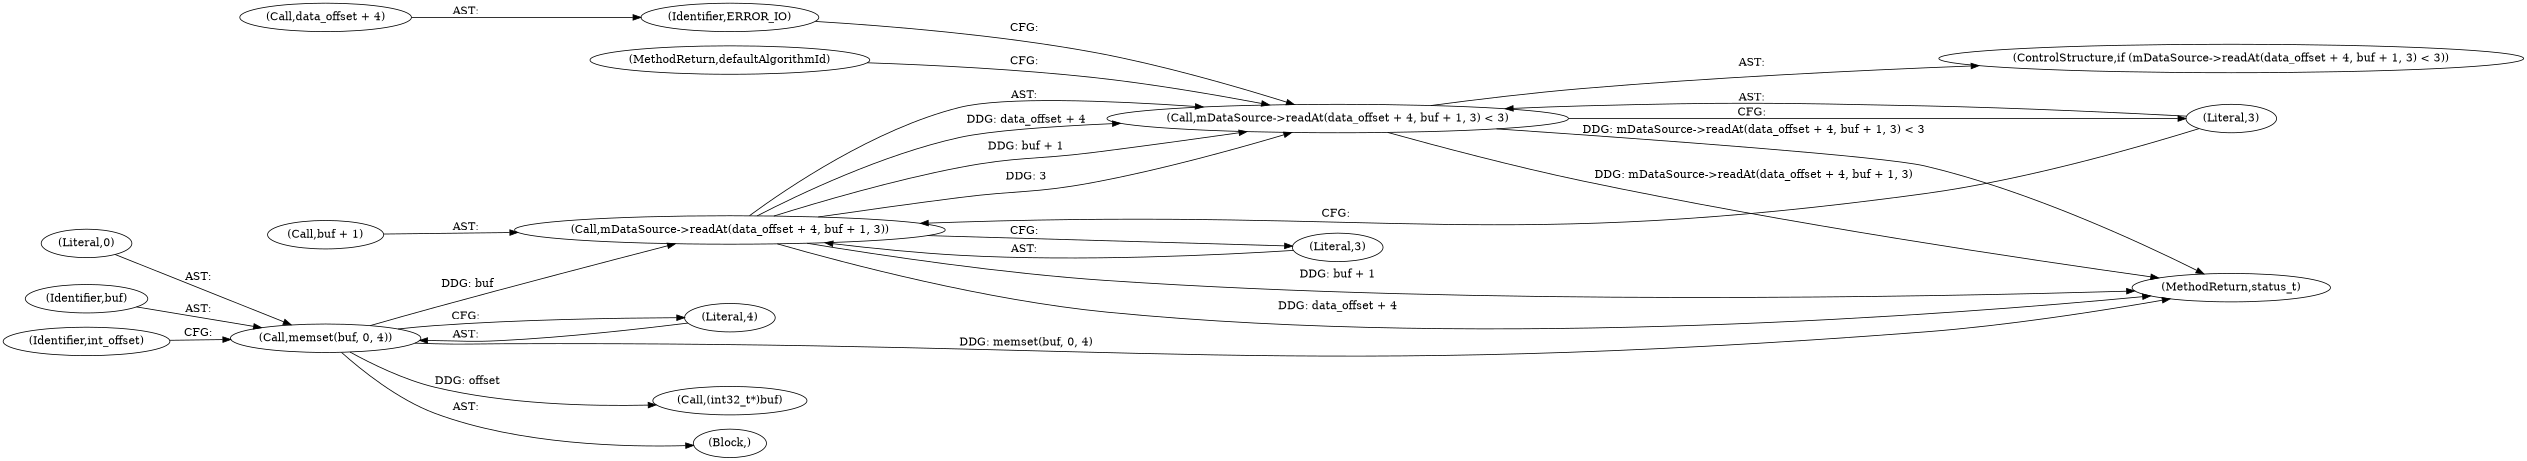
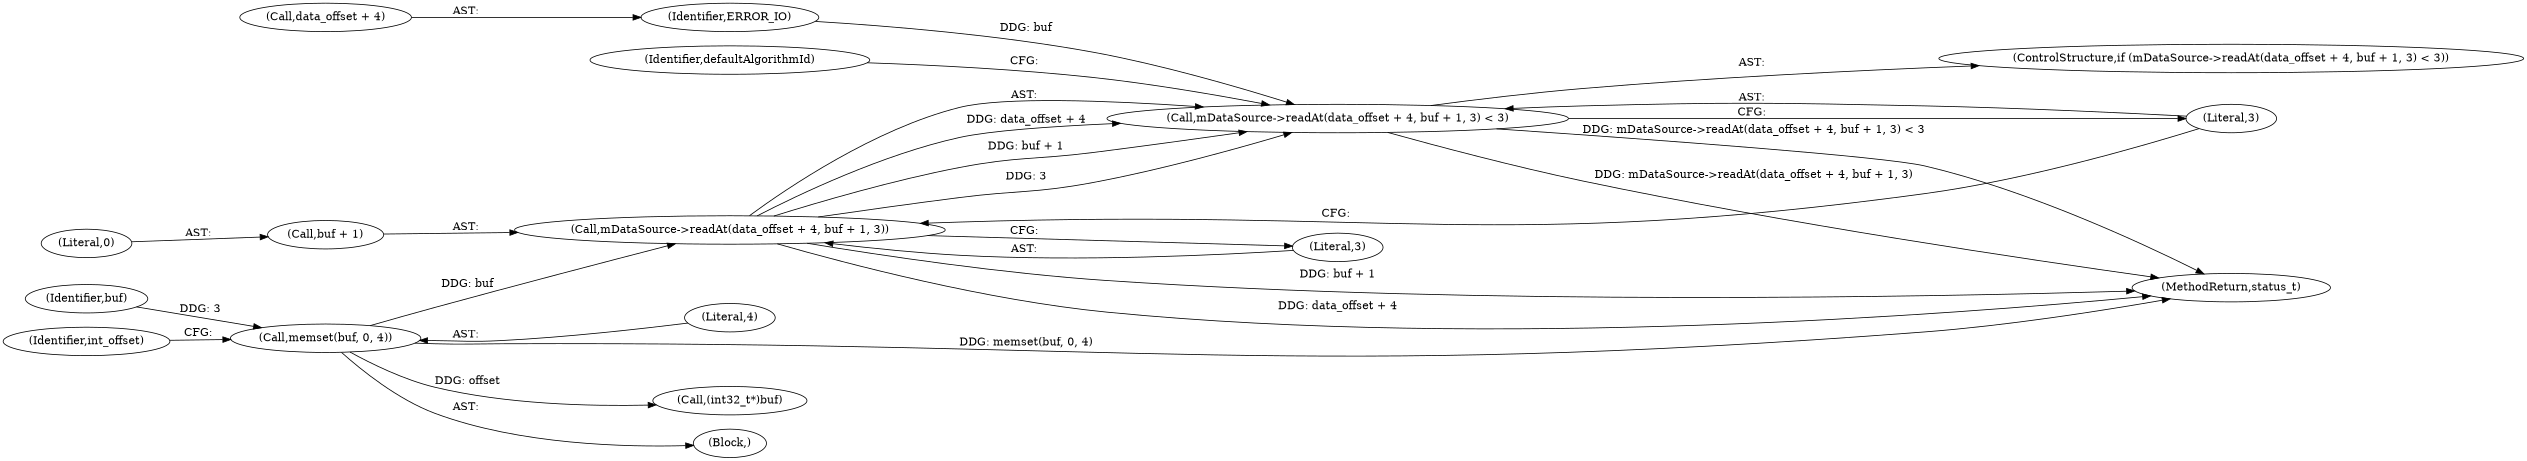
(1026, 28) -> (1026, 28)
(730, 60) -> (730, 60)
(199, 288) -> (196, 239)
(200, 309) -> (200, 309)
(537, 320) -> none
